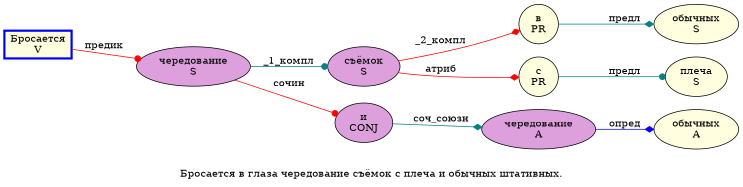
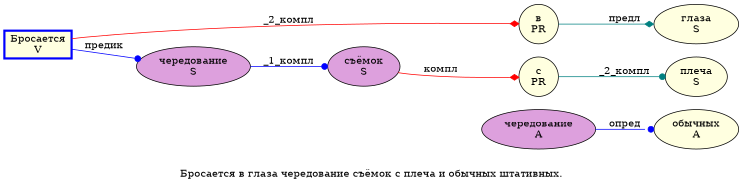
(696, 24) -> (696, 24)
(456, 49) -> (291, 26)
(103, 54) -> (103, 54)
(286, 66) -> (286, 66)
(441, 69) -> (441, 69)
(625, 71) -> (625, 71)
(364, 123) -> none
(620, 129) -> (620, 129)
